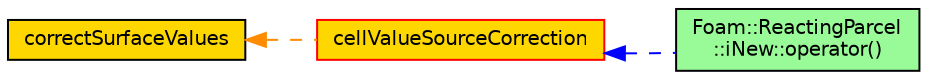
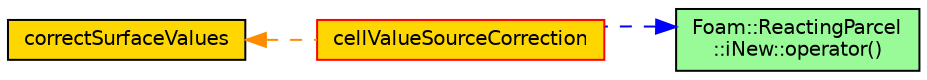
(651, 53) -> (630, 26)
